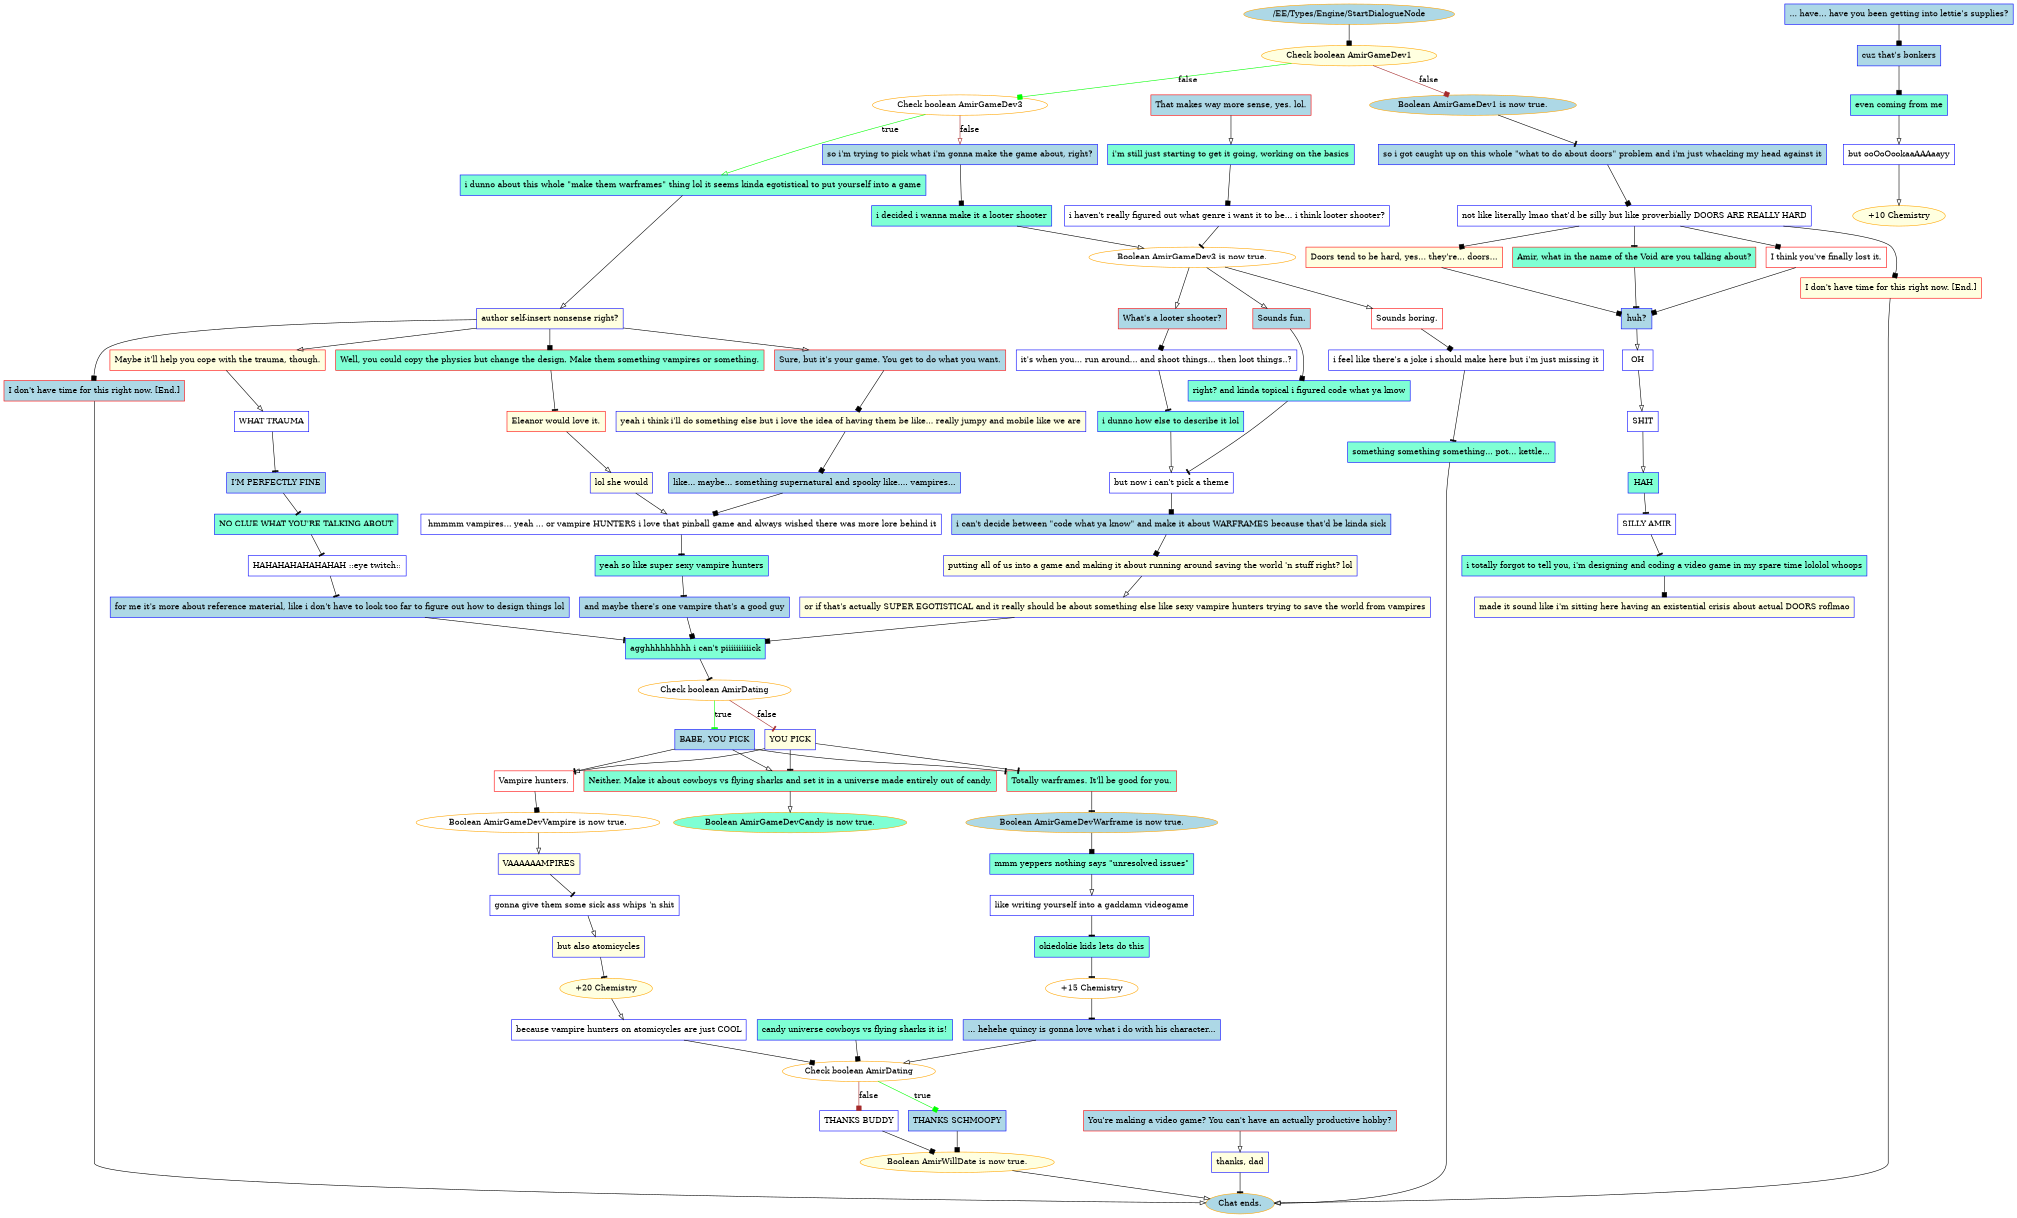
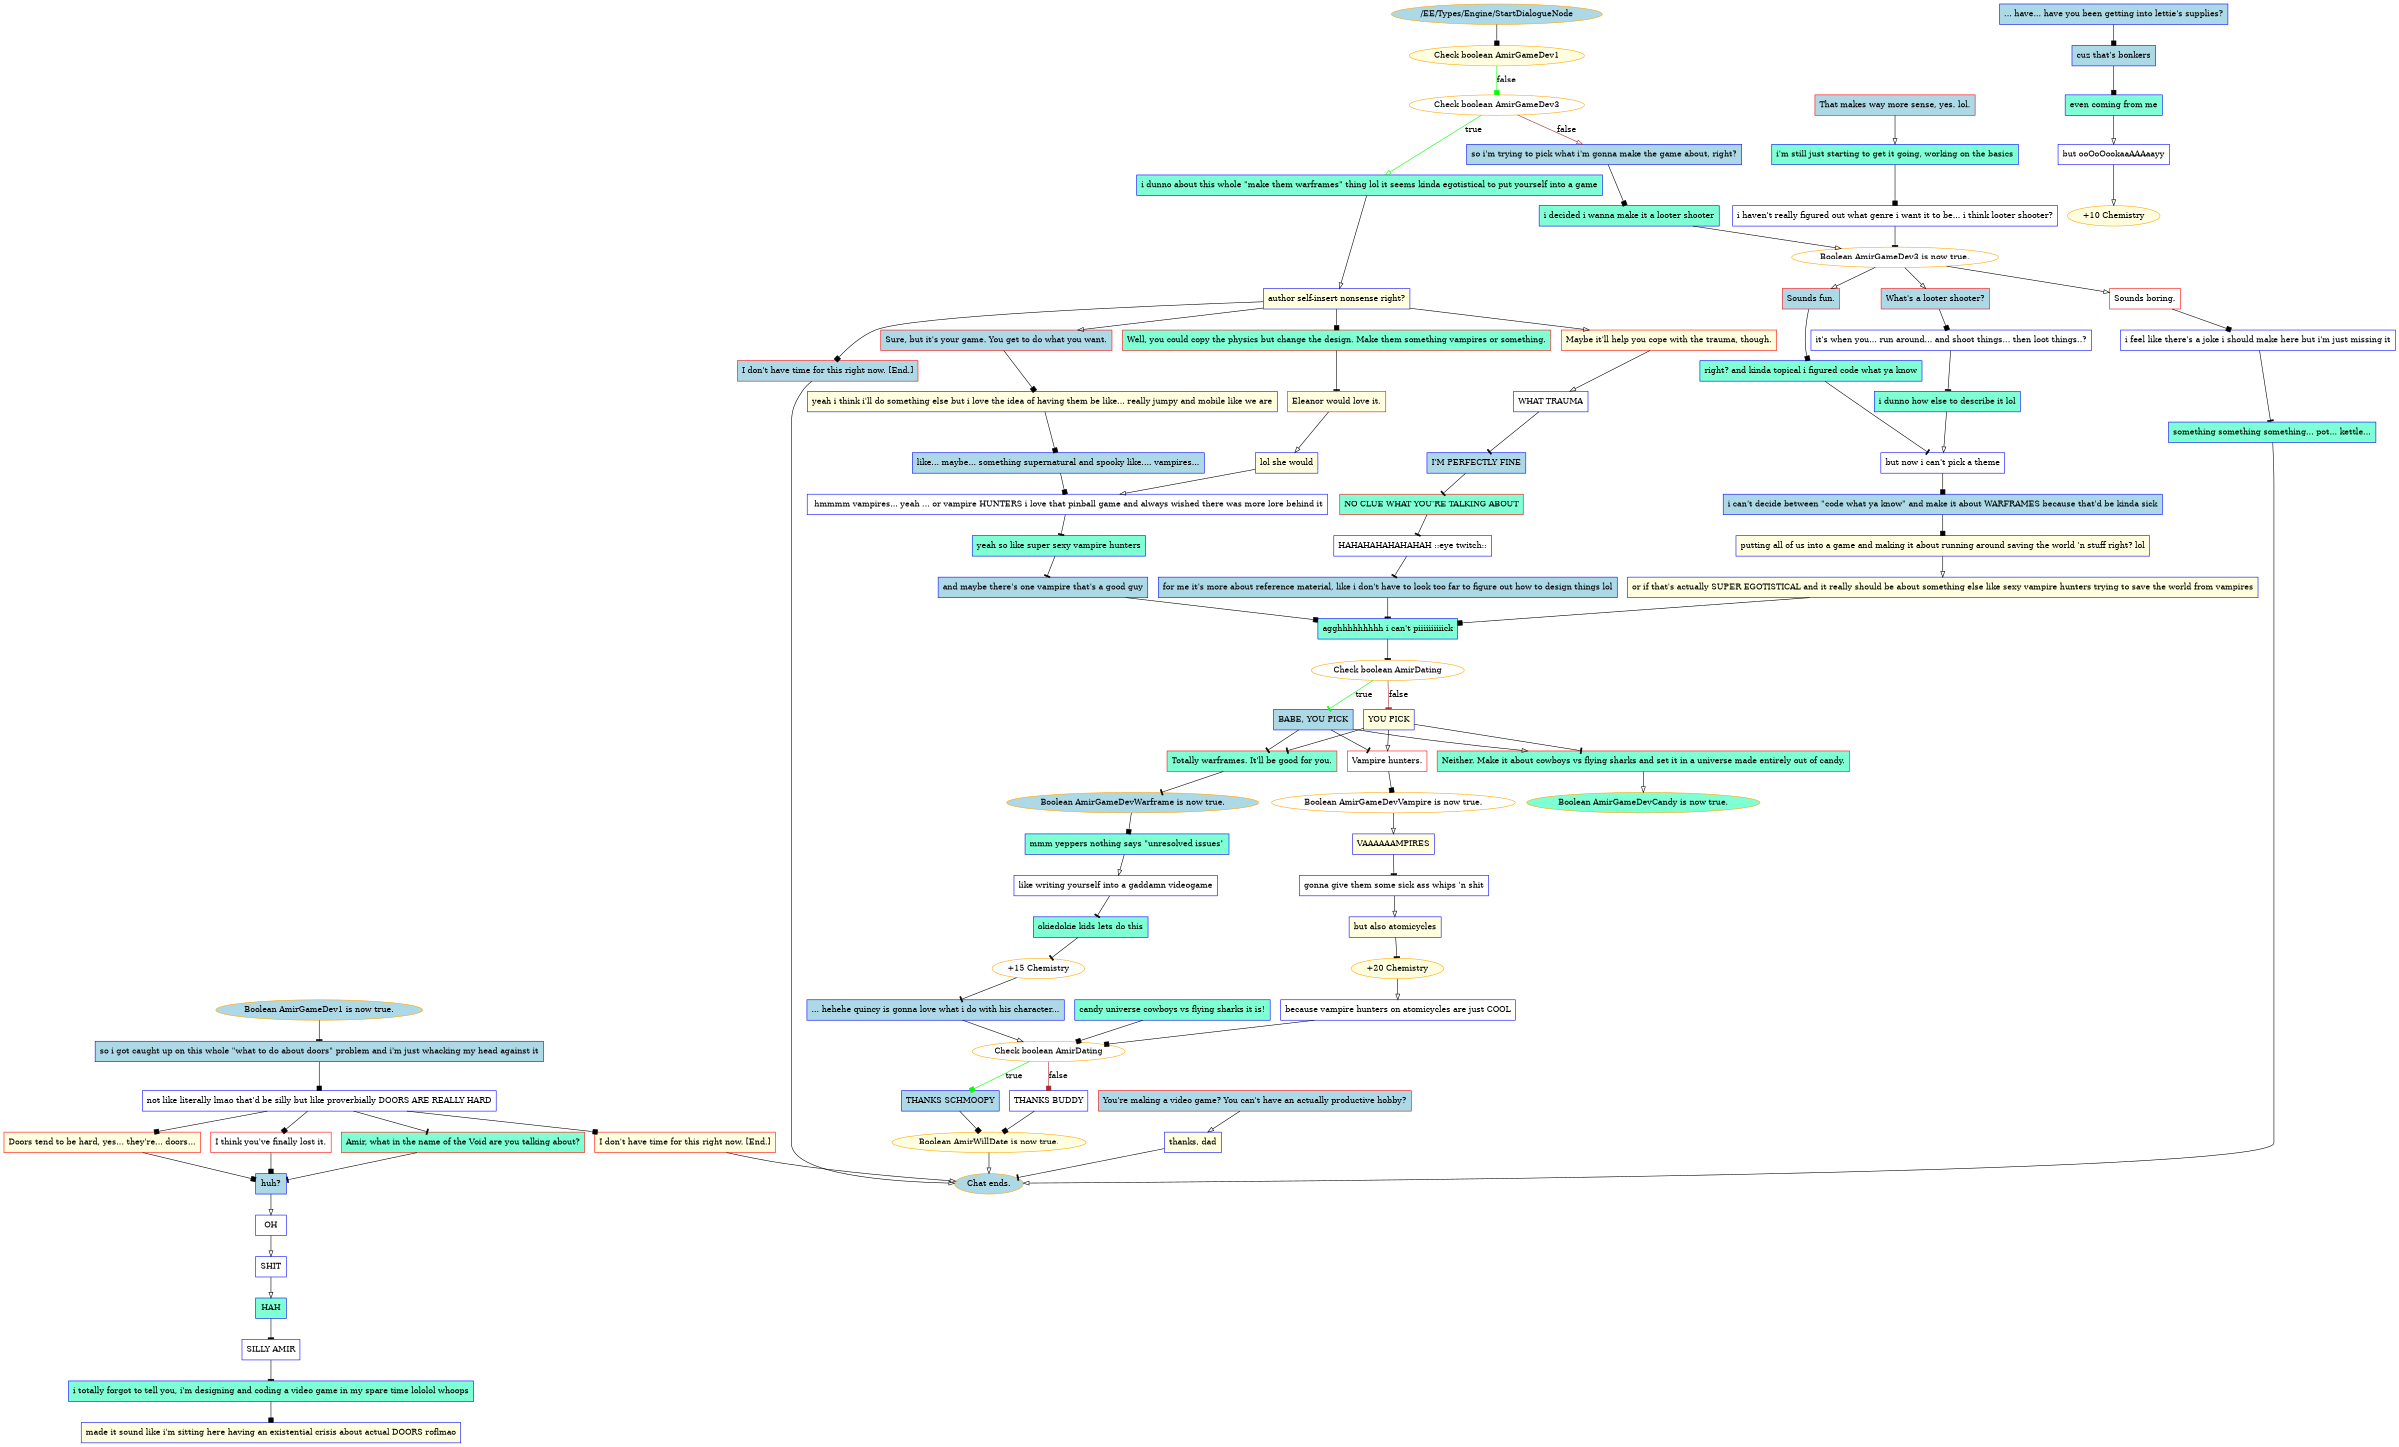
(1408, 79) -> none
(306, 524) -> (1432, 504)
